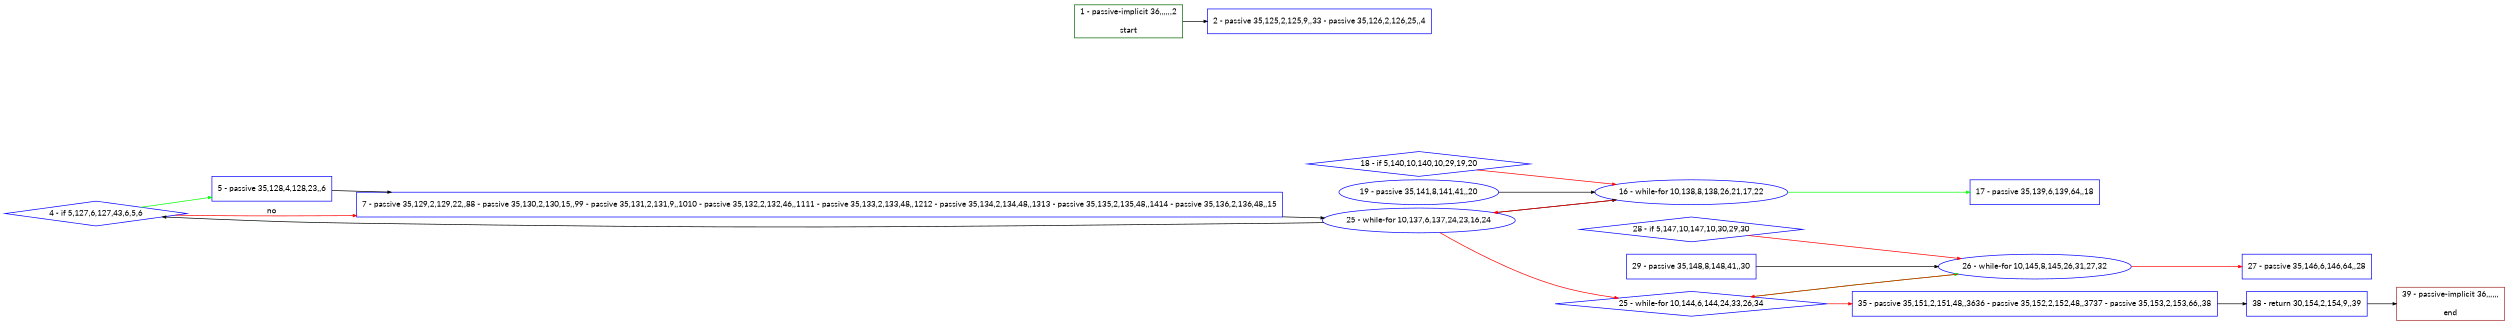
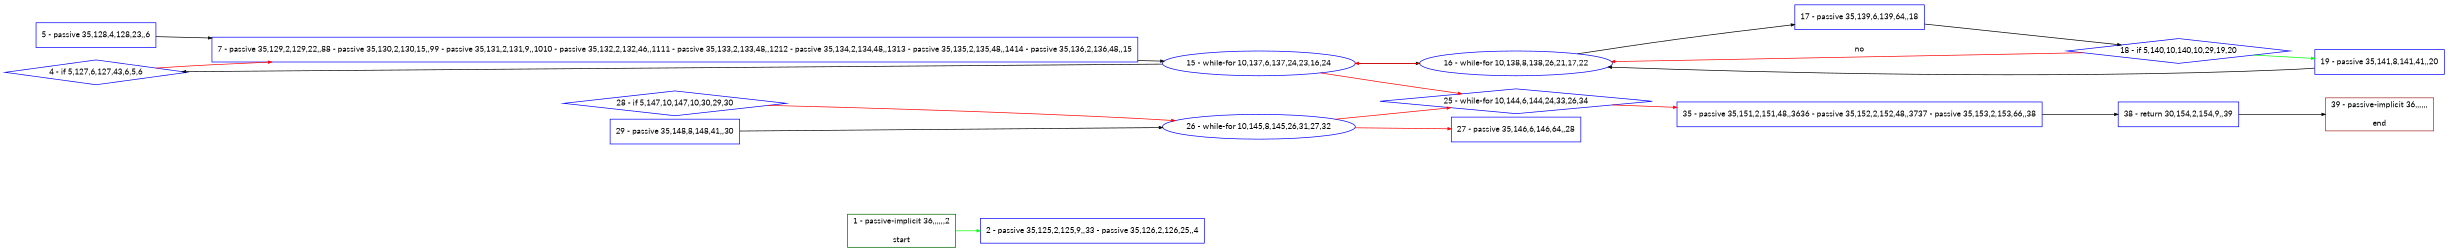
(1193, 21) -> (966, 231)
none -> (2021, 34)
none -> (2282, 57)
(1419, 192) -> (2380, 62)
(1877, 192) -> (1684, 38)
(175, 202) -> none
(1419, 220) -> (1259, 63)
(1853, 285) -> none
